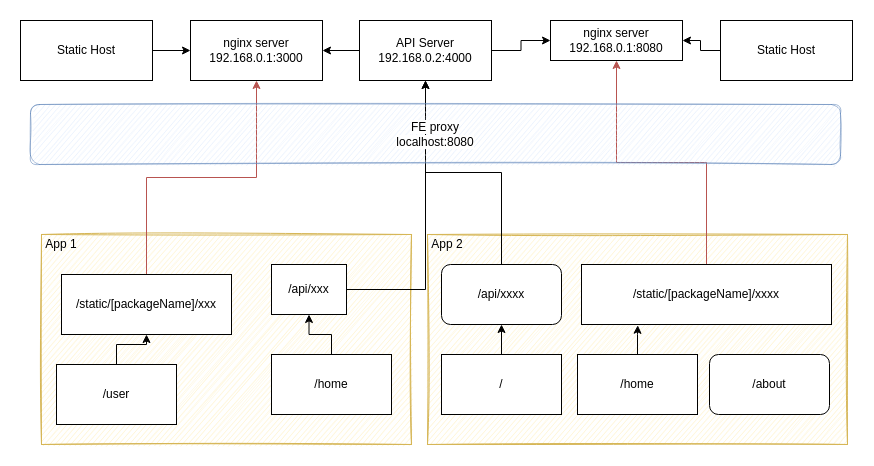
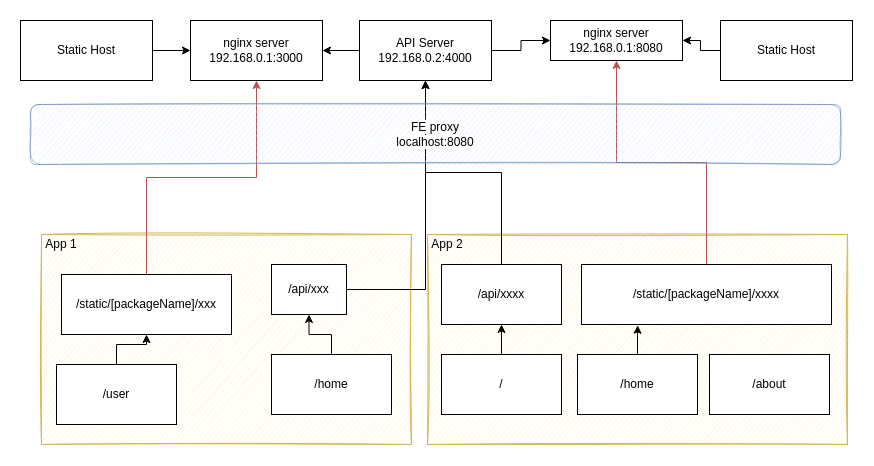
(502, 295) -> (502, 295)
(770, 385) -> (770, 385)
